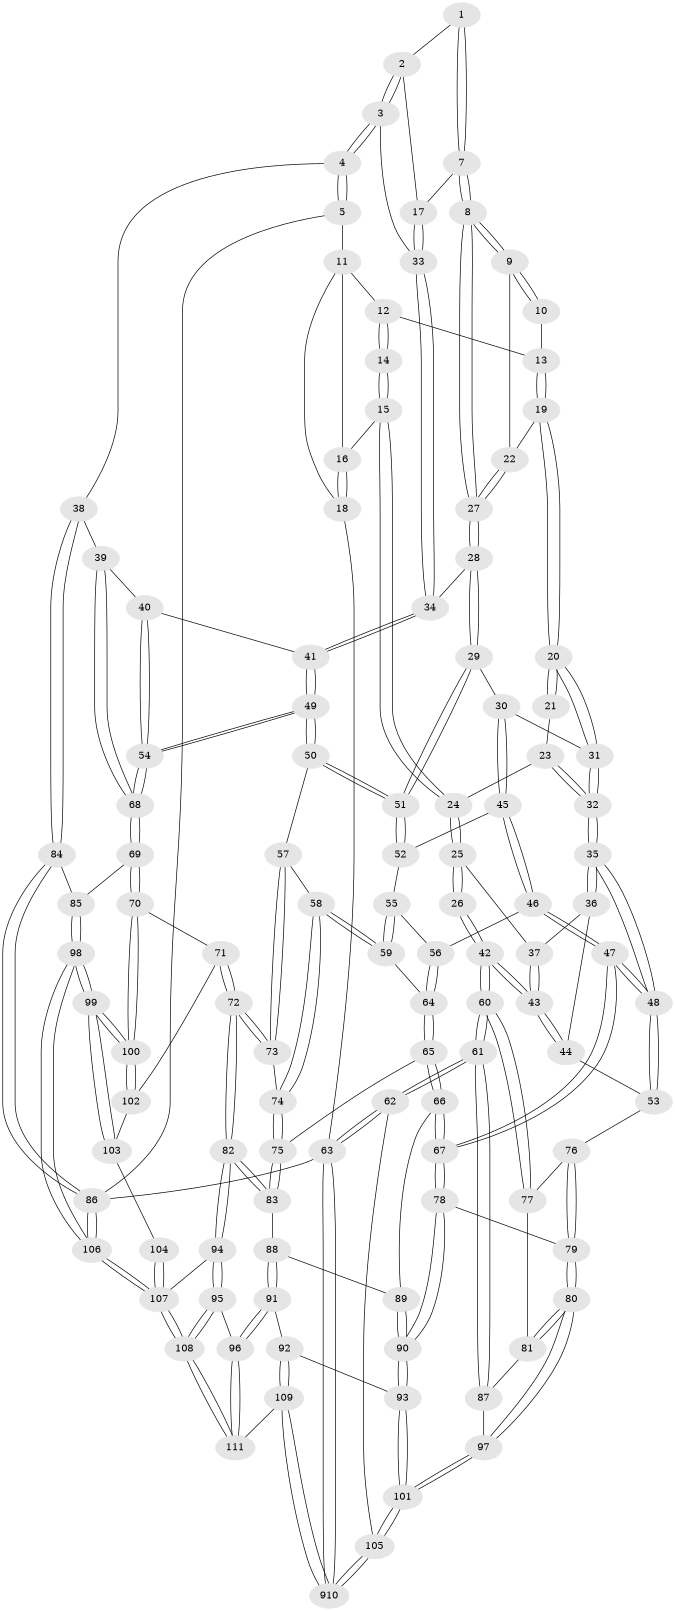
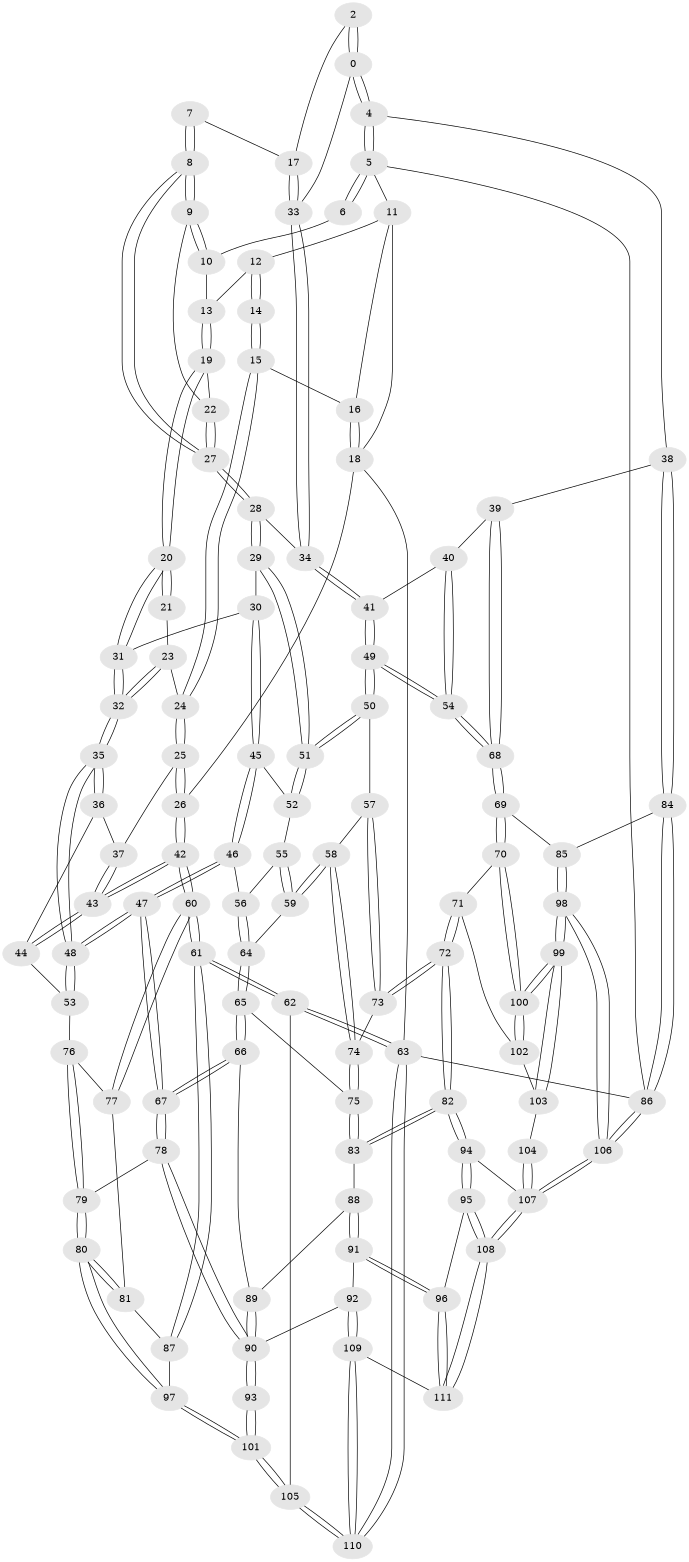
(462, 15) -> none
(381, 114) -> (353, 64)
none -> (343, 213)
none -> (294, 644)
(344, 1374) -> (302, 1324)
(329, 1596) -> (353, 1546)
